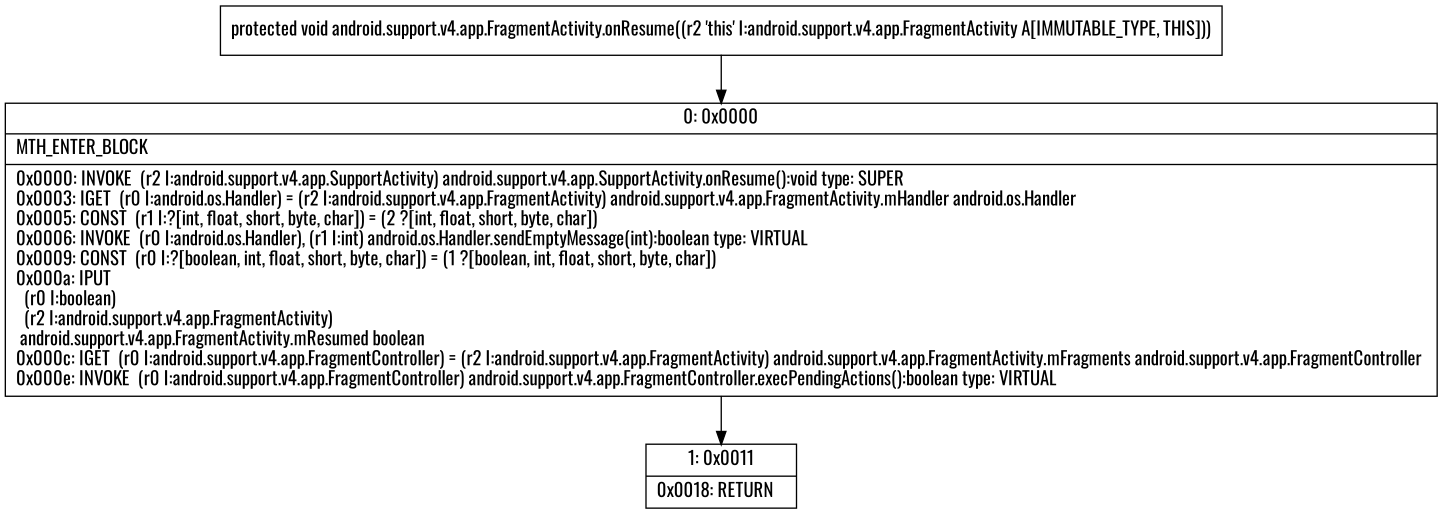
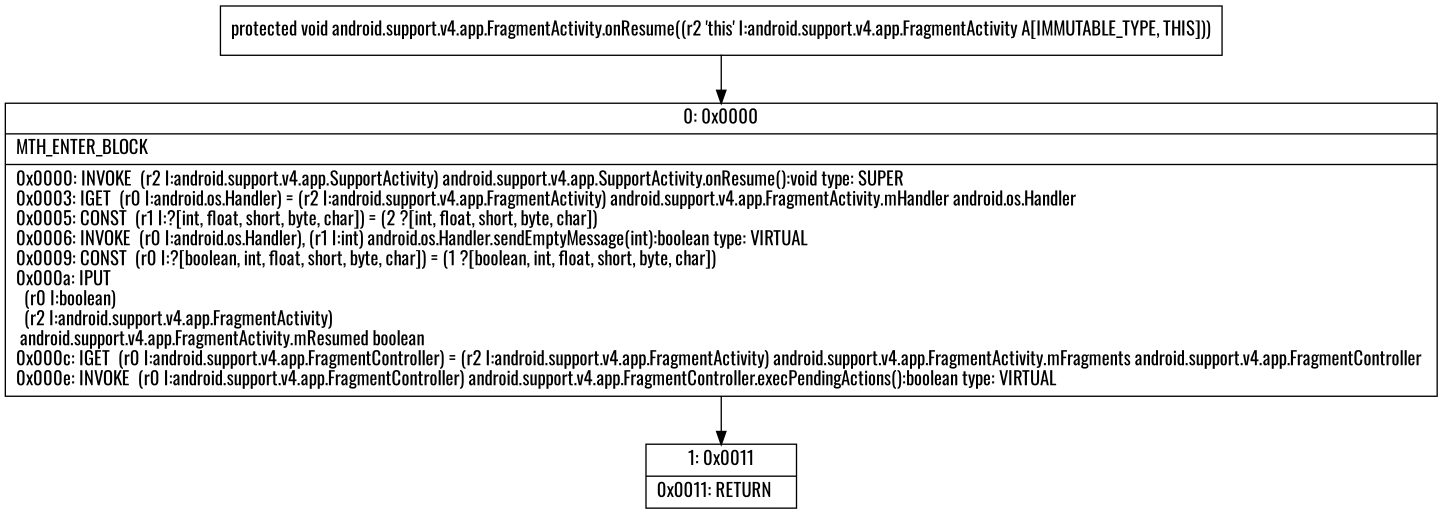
(721, 491) -> (721, 491)
